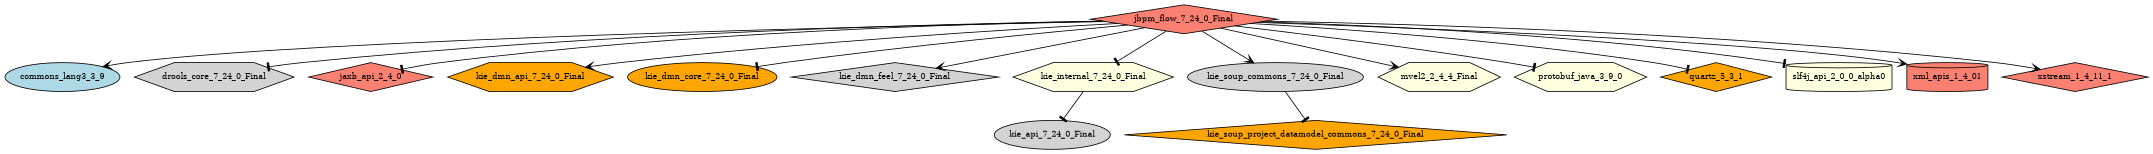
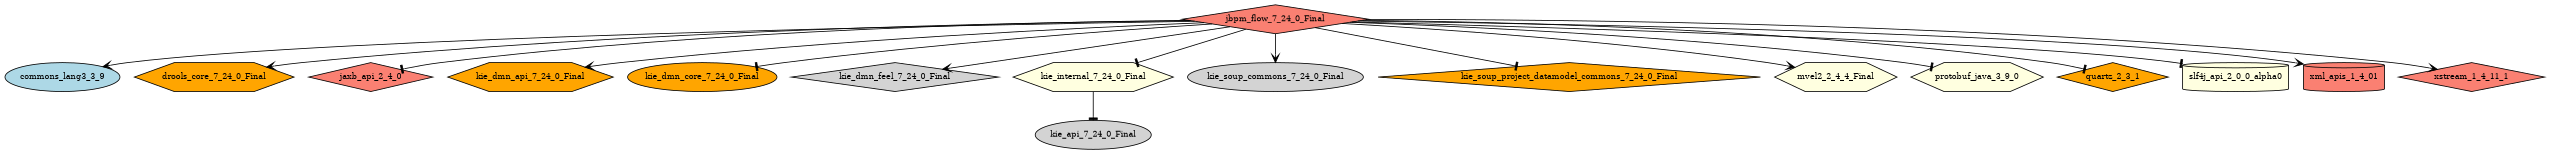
(582, 41) -> (572, 42)
(214, 77) -> (214, 77)
(1716, 77) -> (2113, 77)
(1294, 105) -> (1414, 47)
